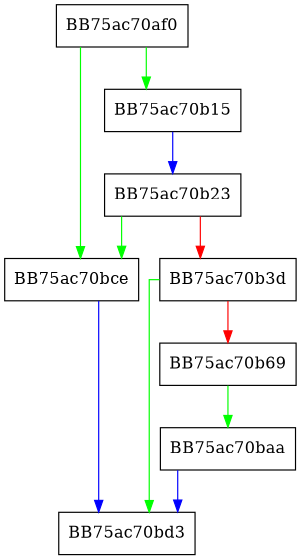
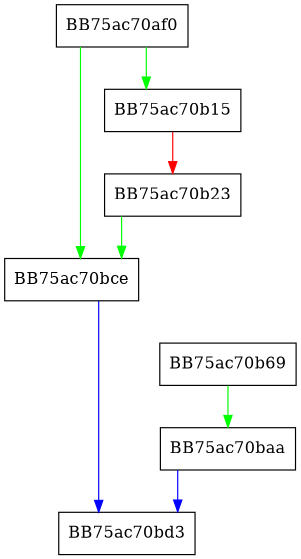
(173, 147) -> (173, 147)
(228, 280) -> none
